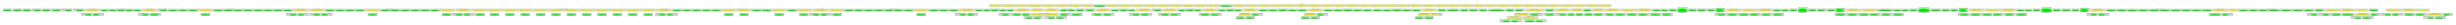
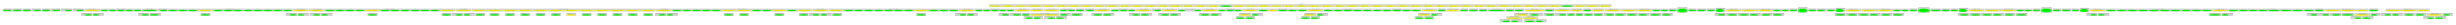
(1100, 6) -> (1100, 6)
(1567, 6) -> (1567, 6)
(150, 11) -> (150, 11)
(1190, 11) -> none
(1273, 11) -> (1273, 11)
(1453, 11) -> (1453, 11)
(1885, 11) -> (1885, 11)
(2233, 11) -> (2233, 11)
(571, 15) -> (571, 15)
(1434, 15) -> (1434, 15)
